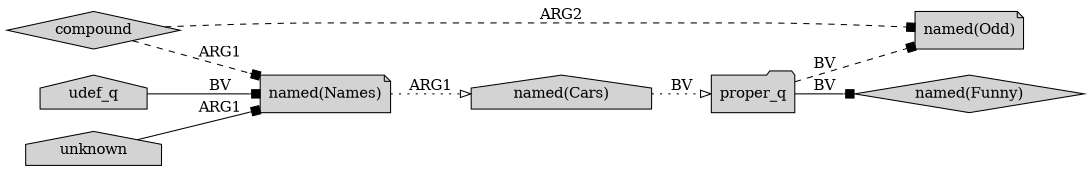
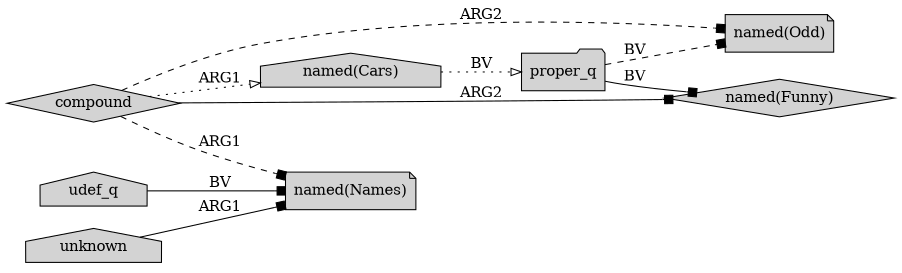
(425, 94) -> (200, 90)
none -> (420, 102)
